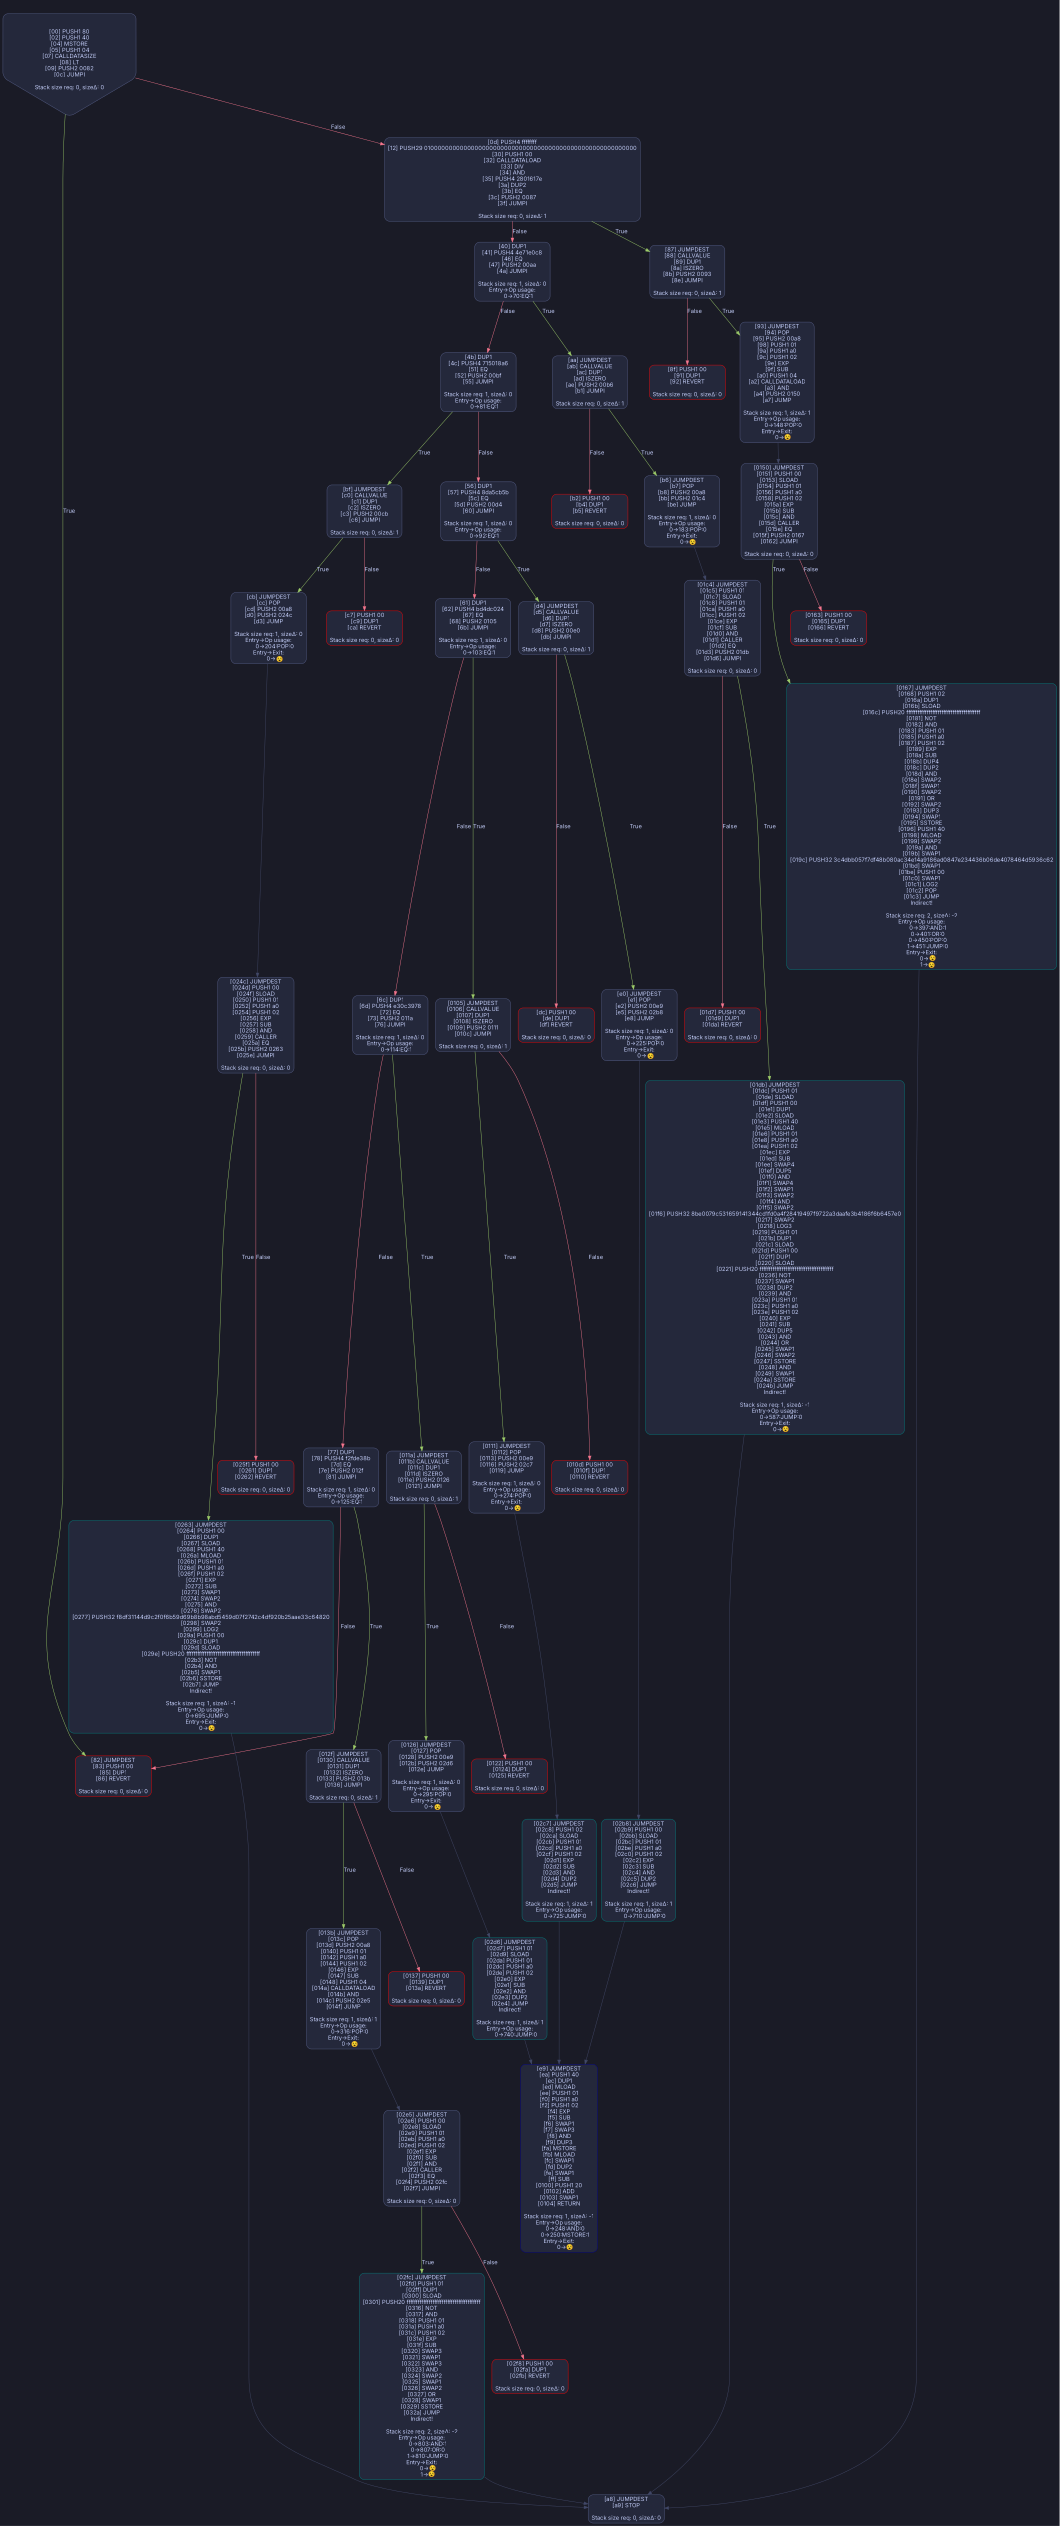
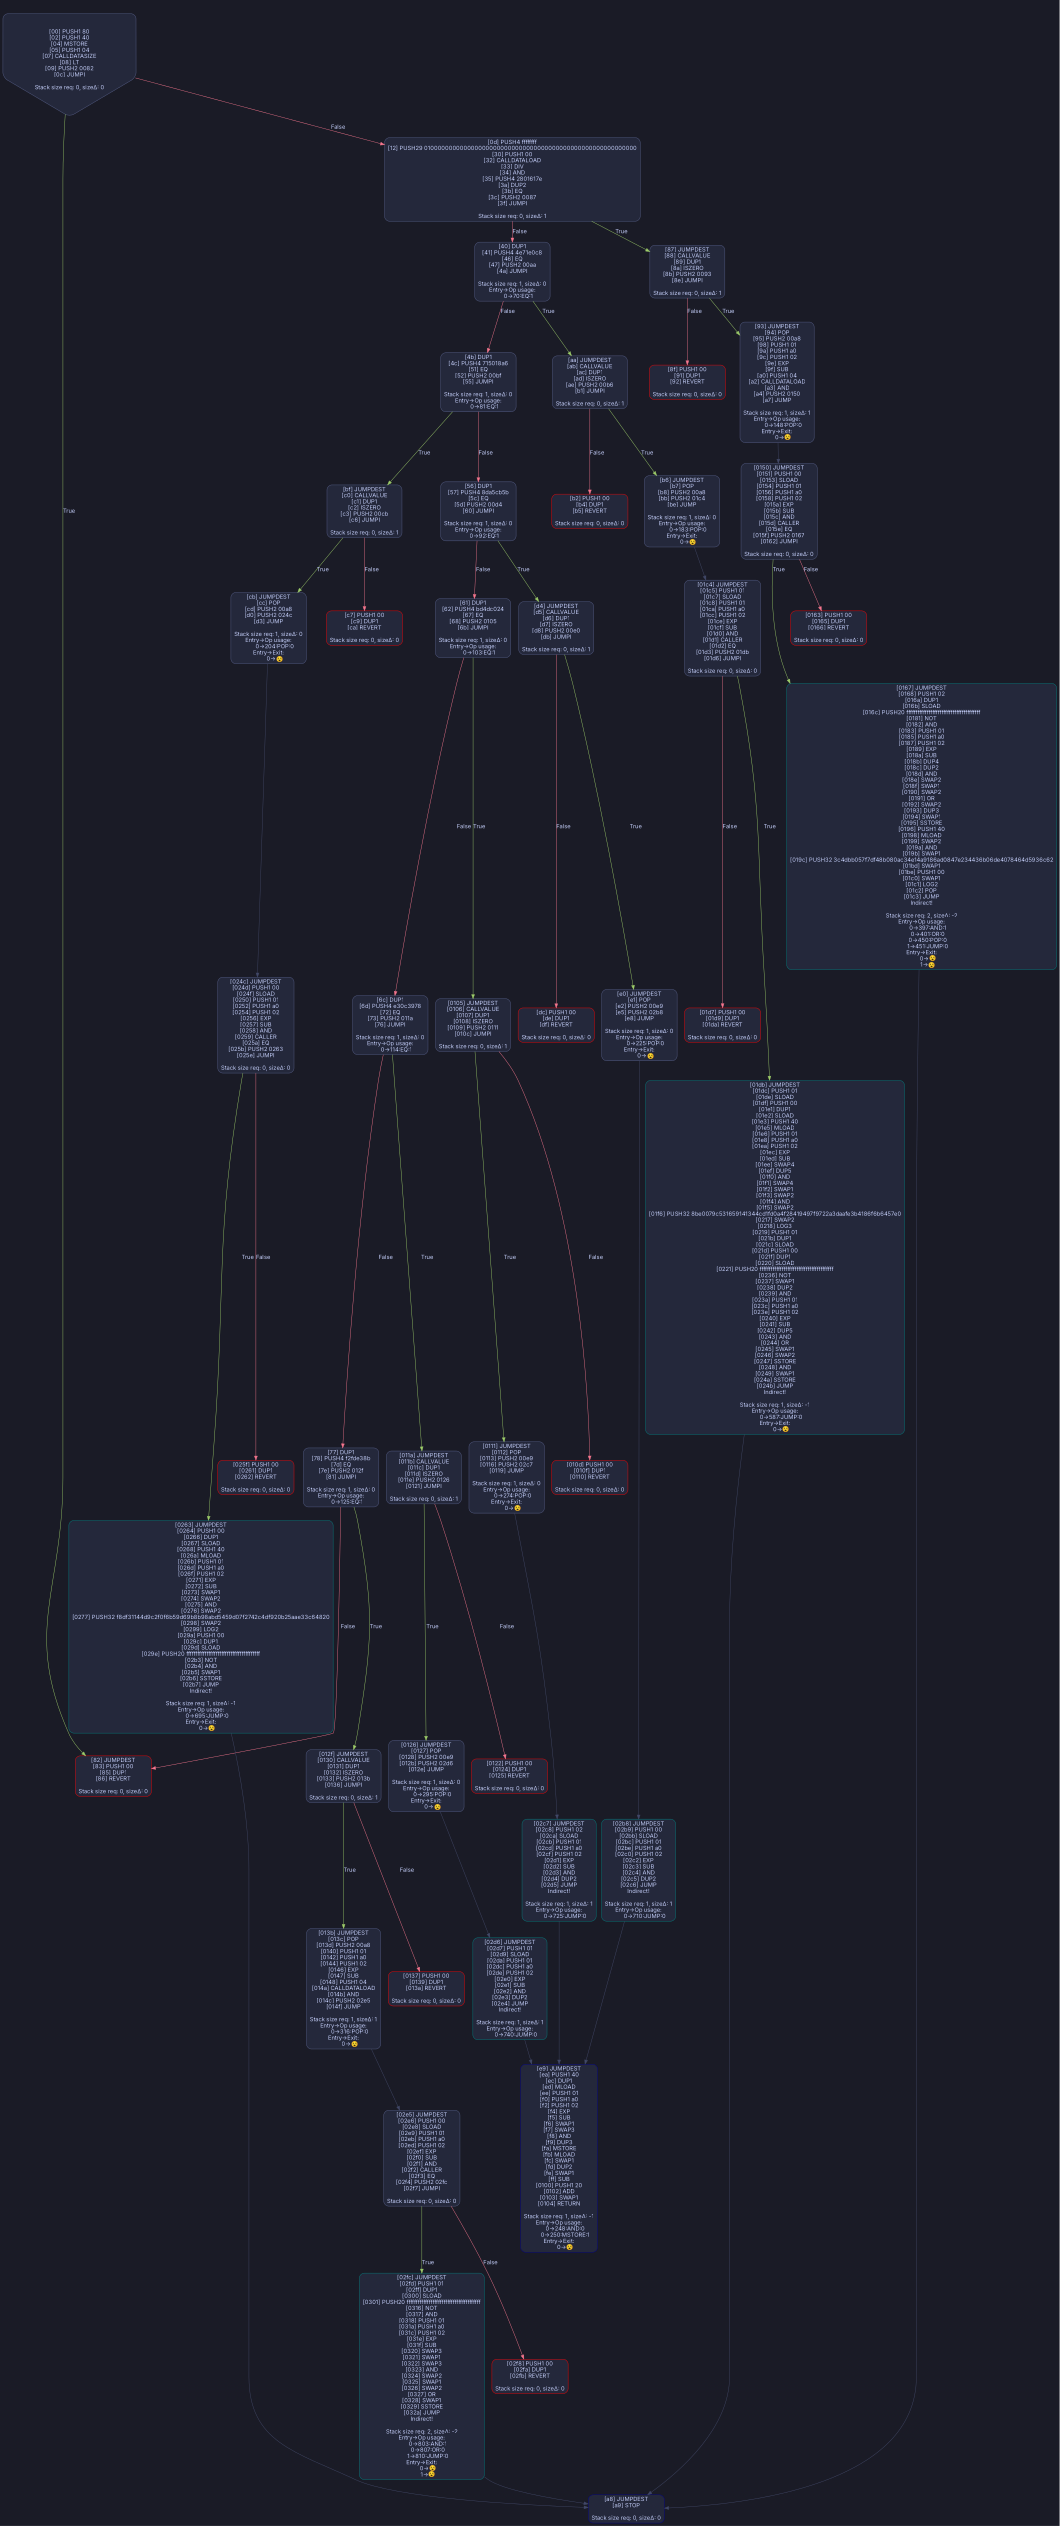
(626, 2509) -> (626, 2509)
